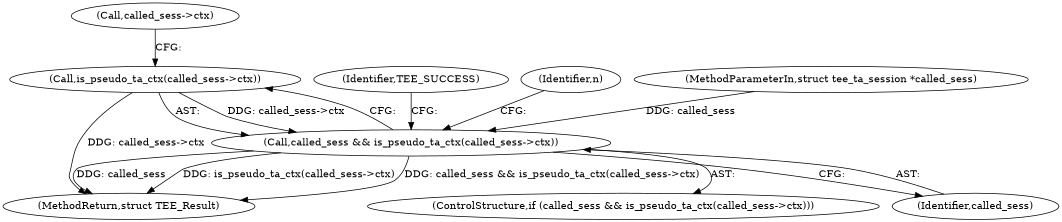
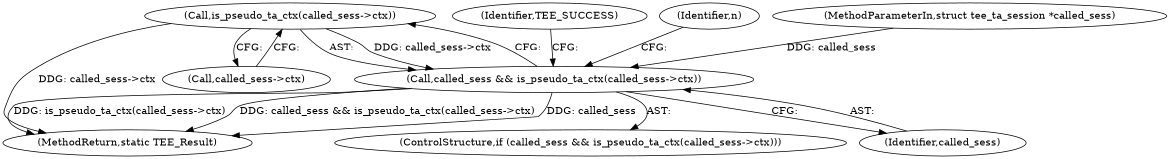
none -> (237, 41)
(129, 206) -> (128, 143)
